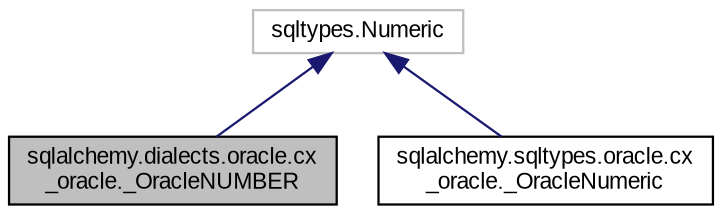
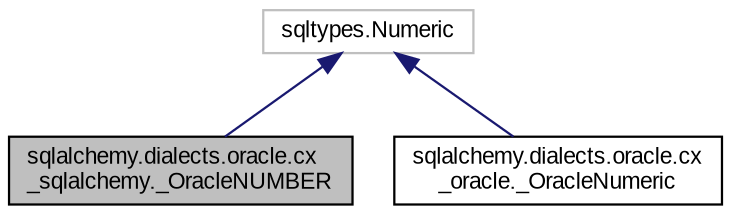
(173, 171) -> (181, 171)
(546, 171) -> (558, 171)
